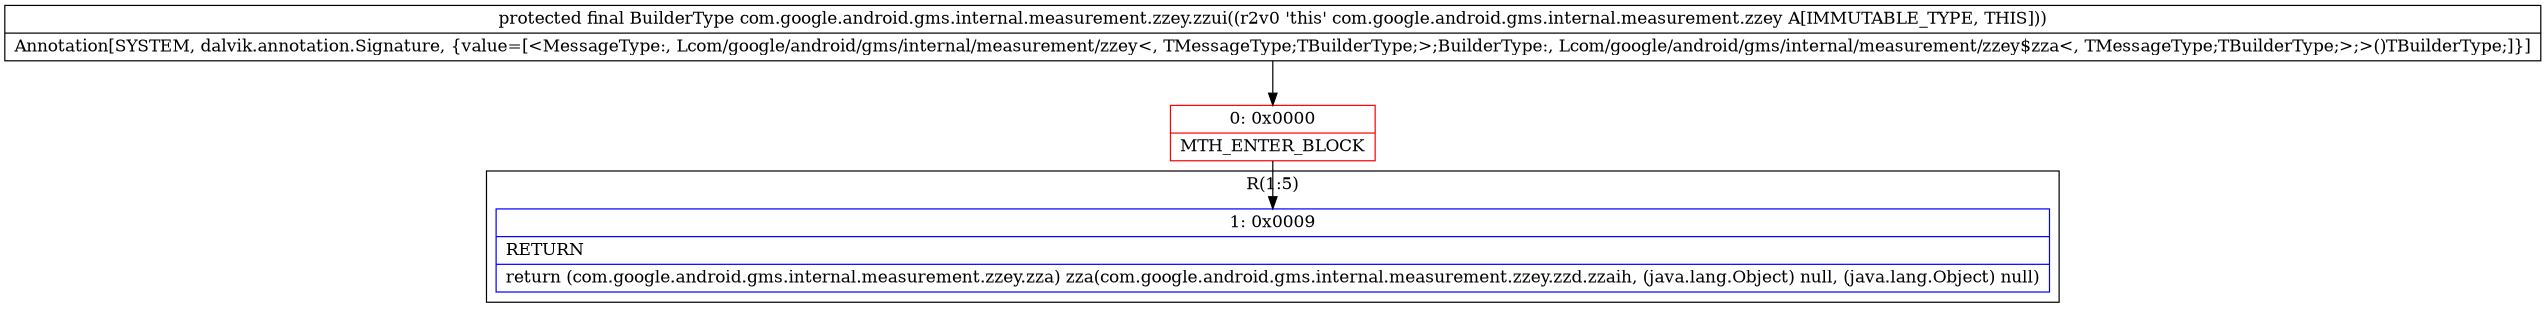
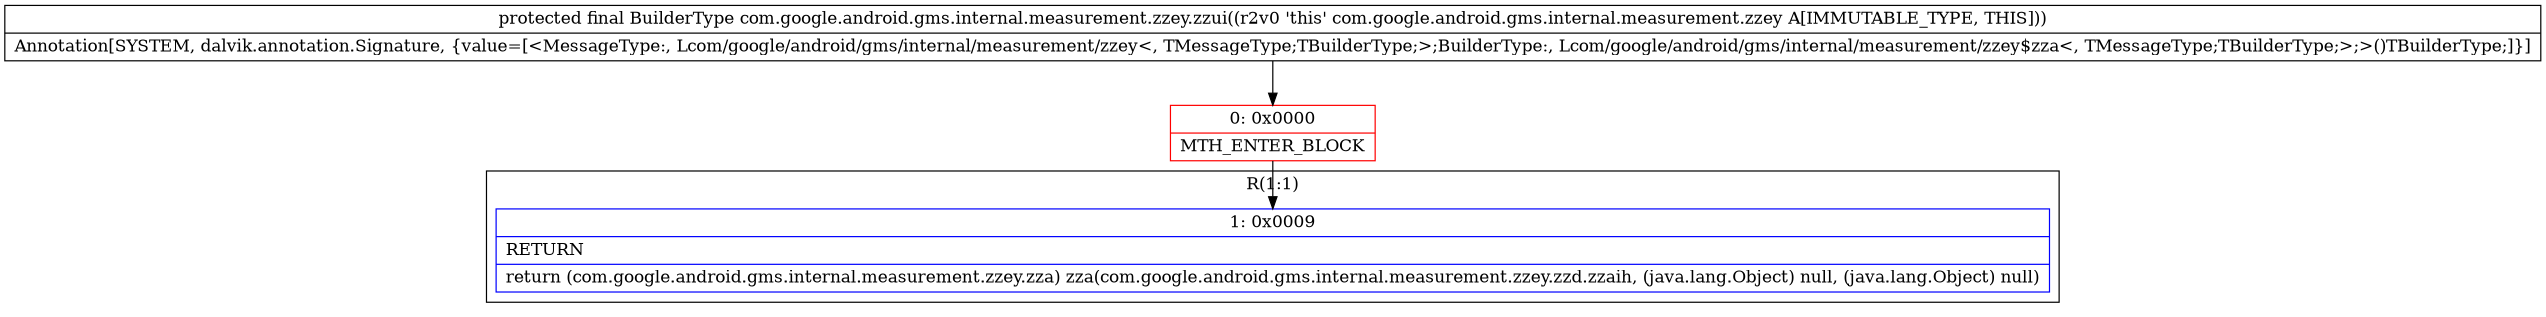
(1273, 185) -> (1273, 185)
